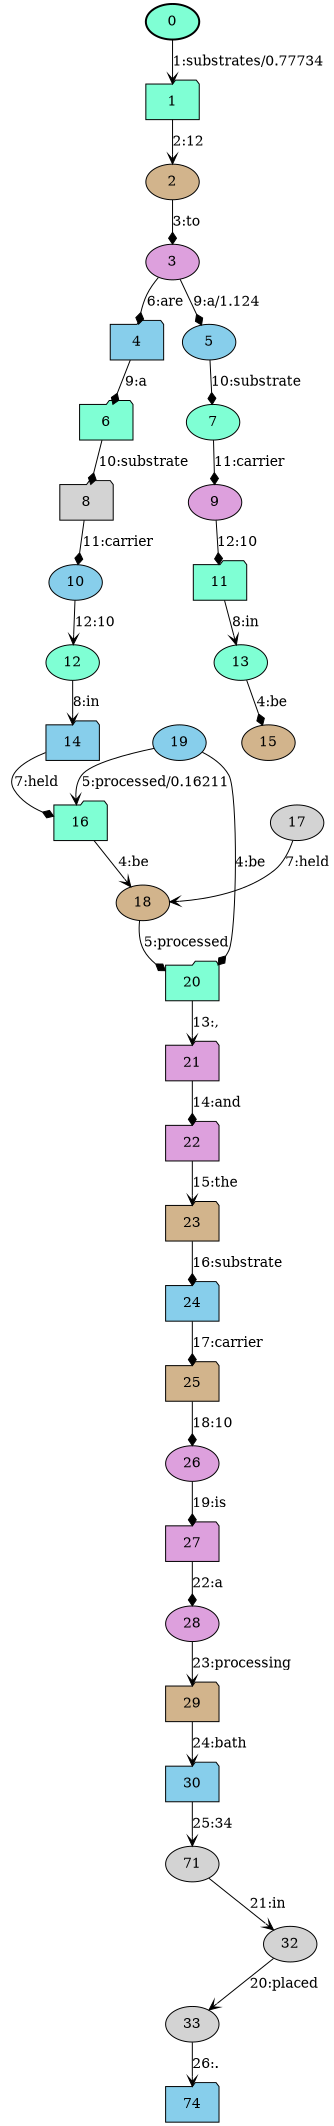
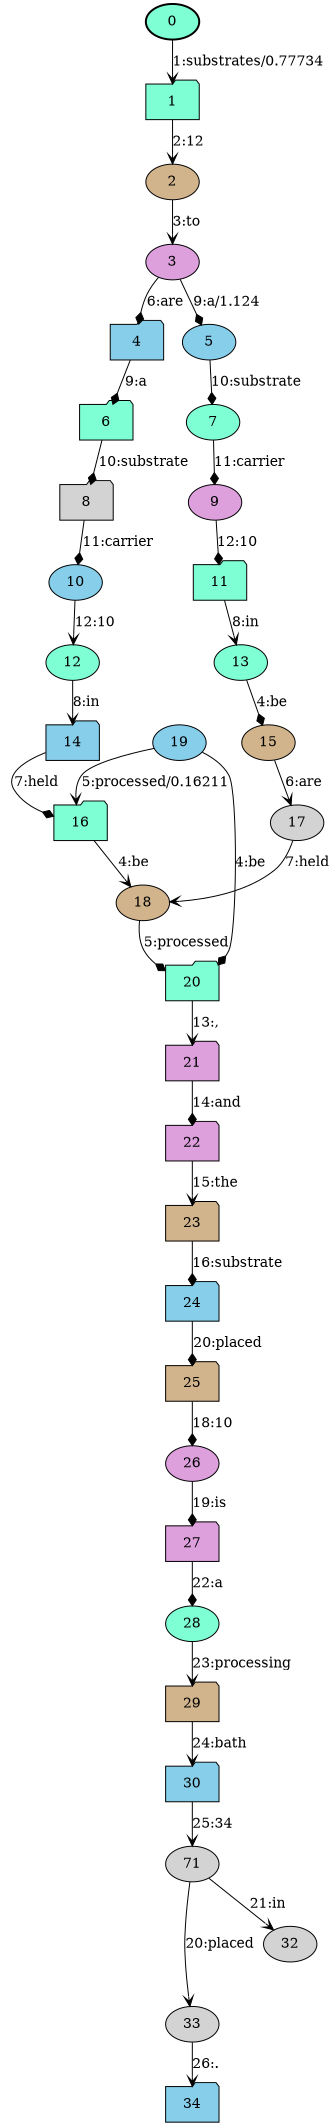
(173, 217) -> (173, 217)
none -> (281, 778)
(228, 1343) -> (228, 1343)
(192, 1624) -> (192, 1624)
(245, 1981) -> (185, 1939)
(192, 2104) -> (192, 2104)
